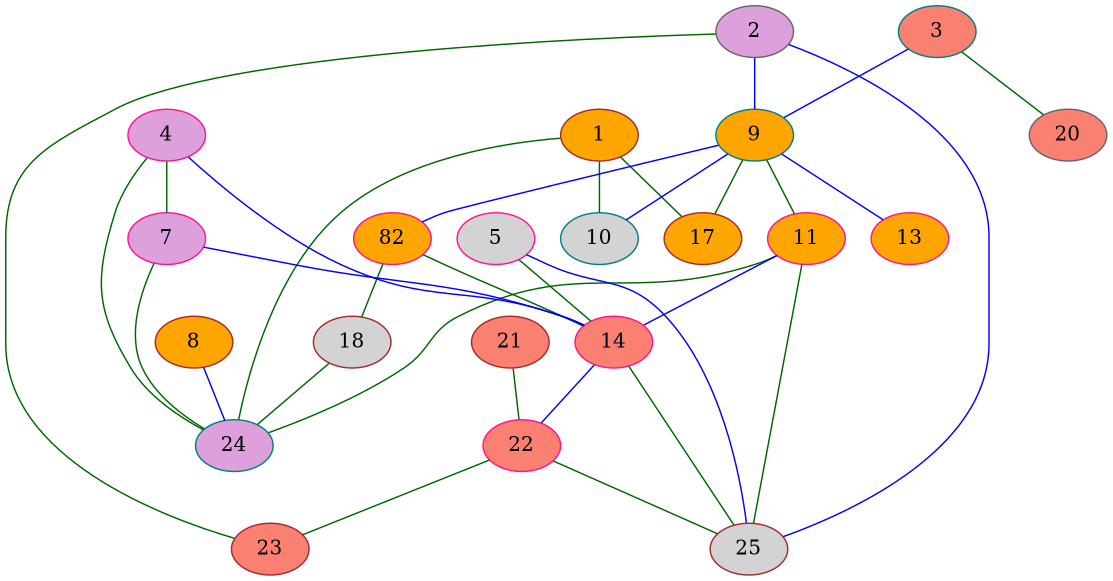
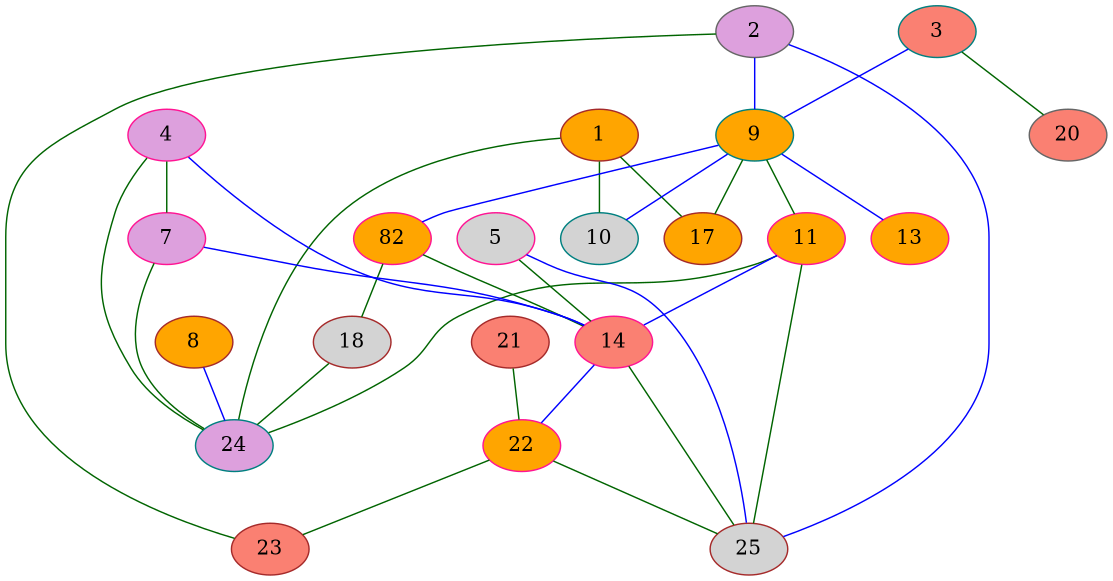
(522, 446) -> (522, 446)
